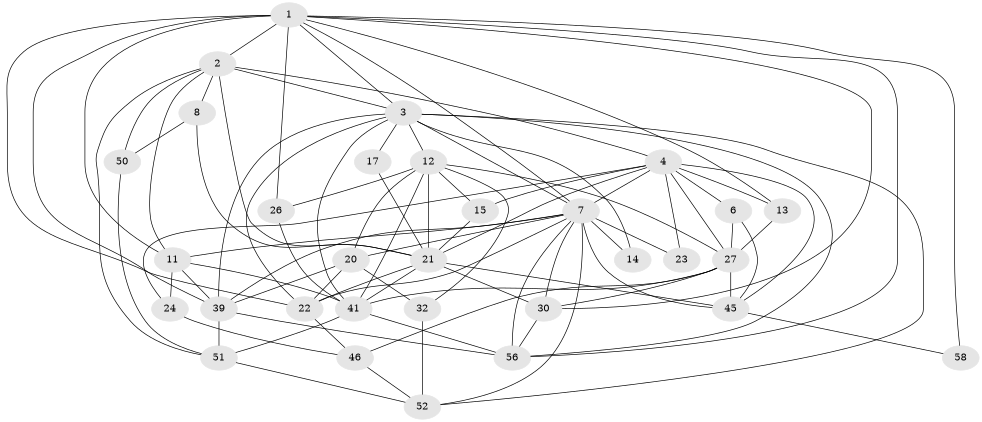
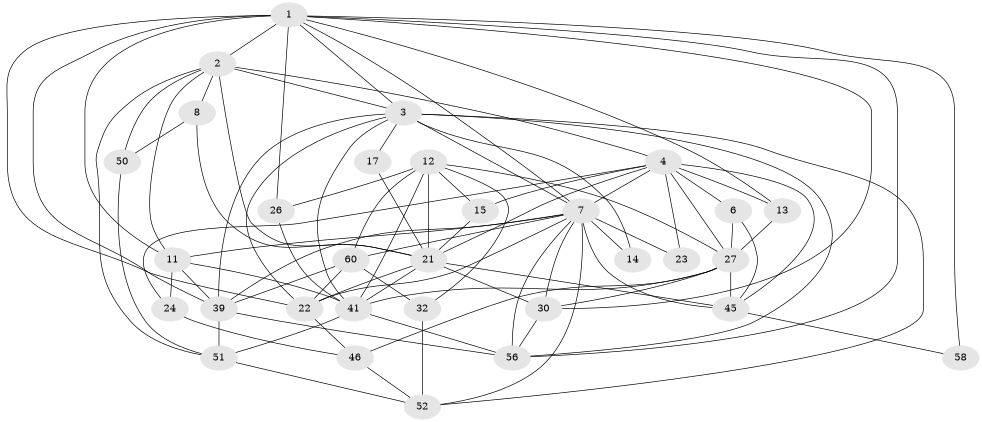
(416, 138) -> none
(351, 260) -> (351, 260)
